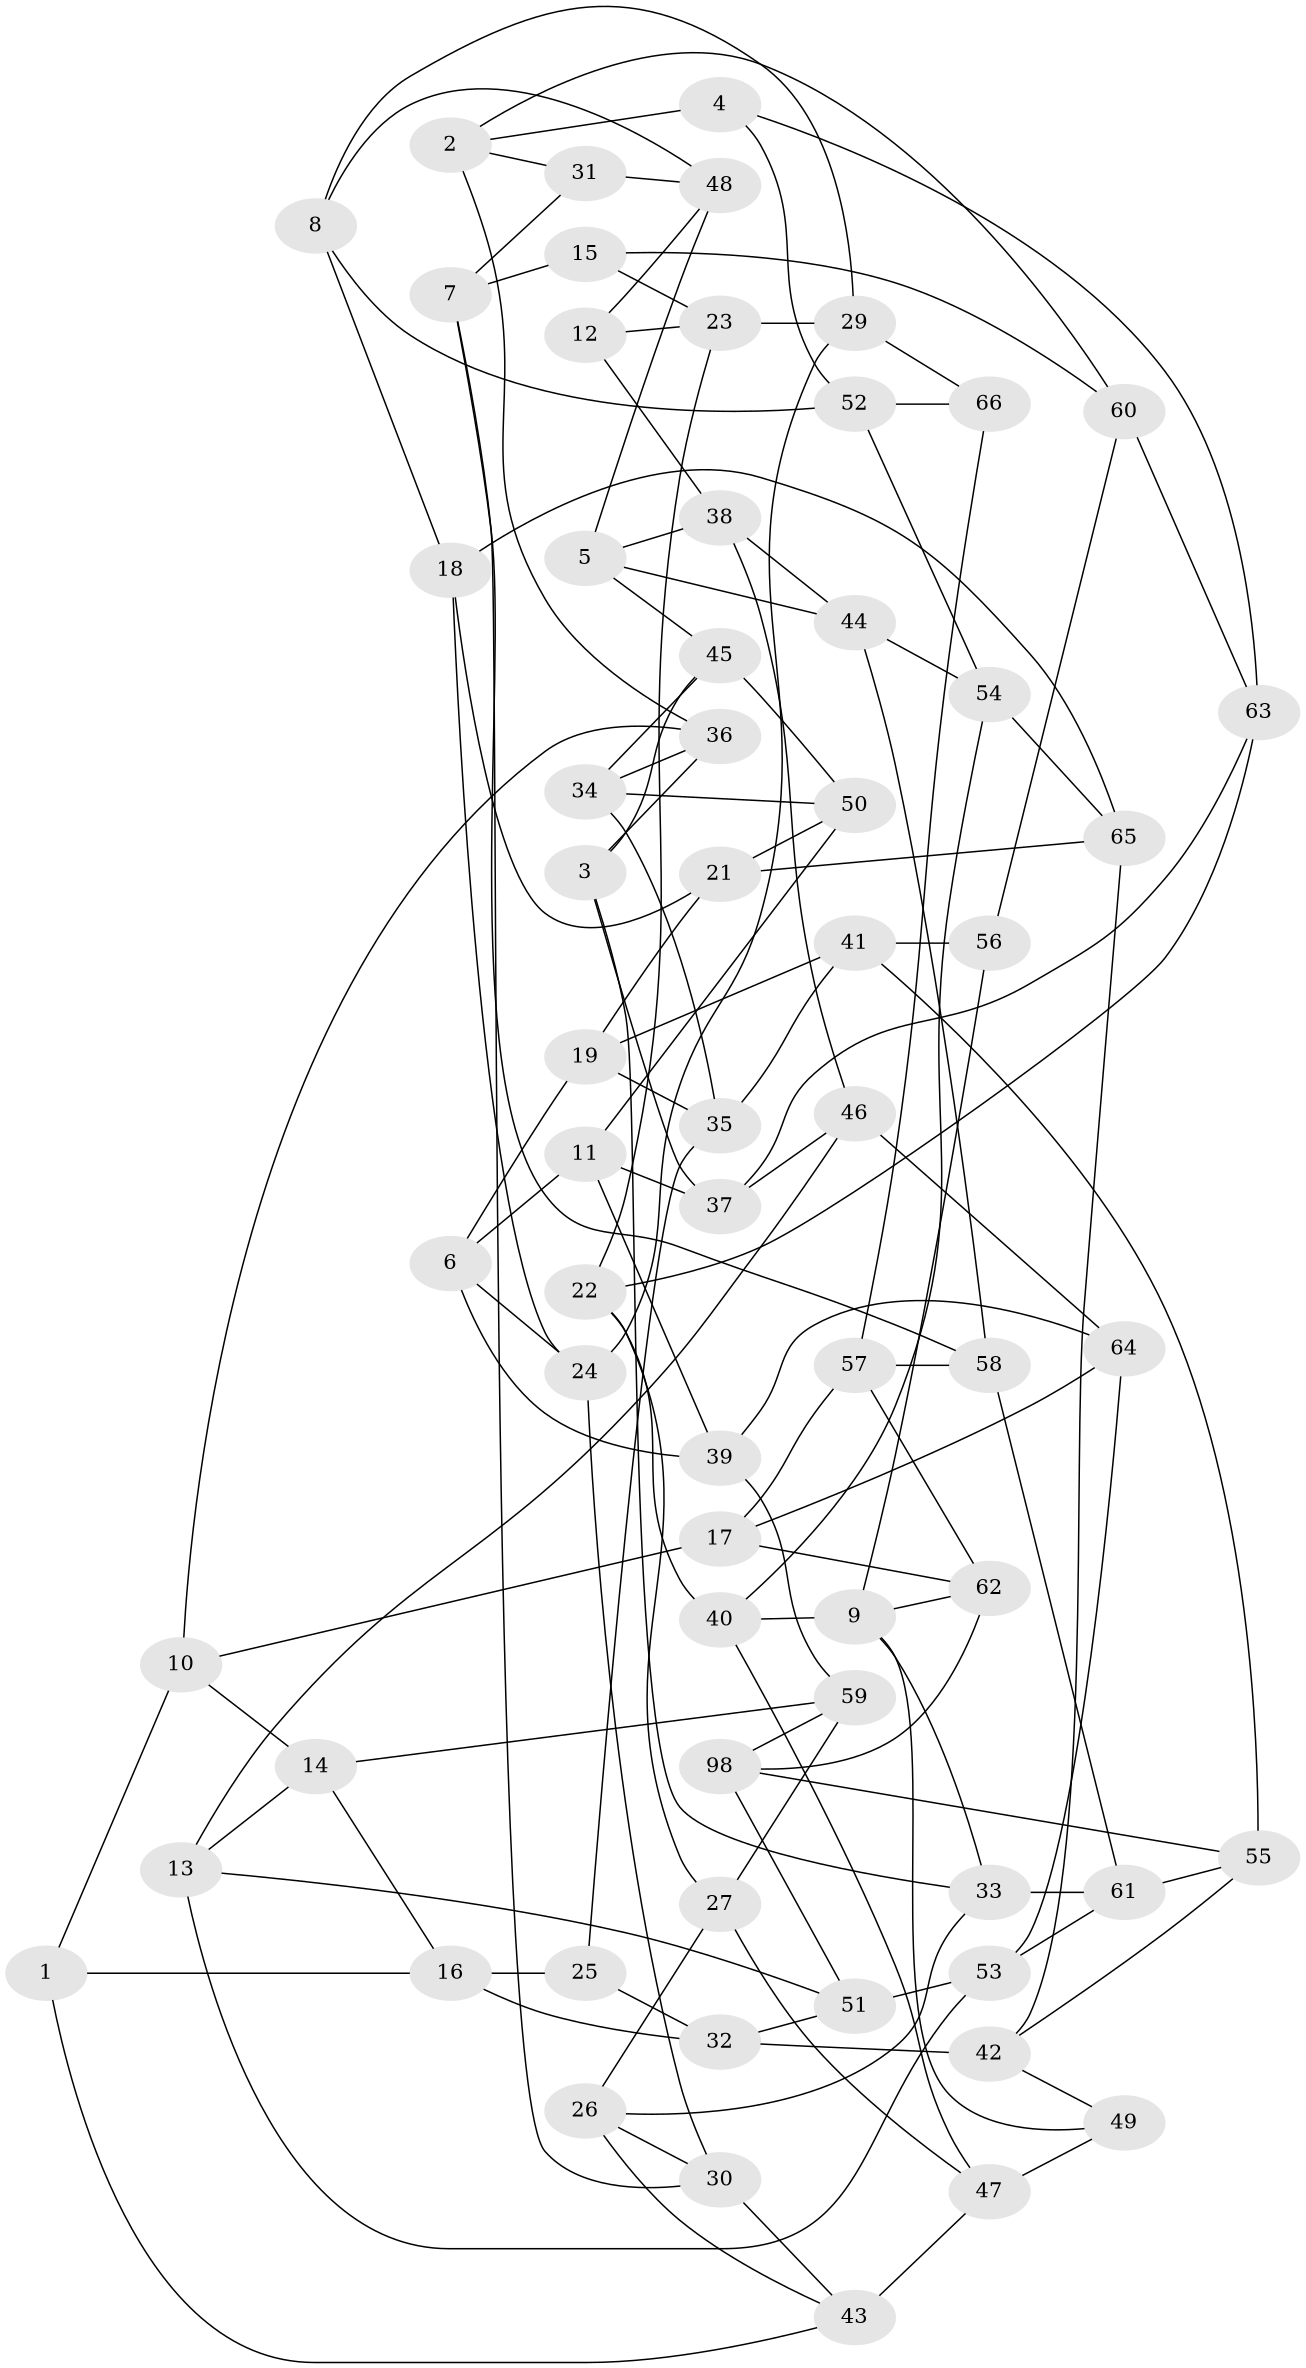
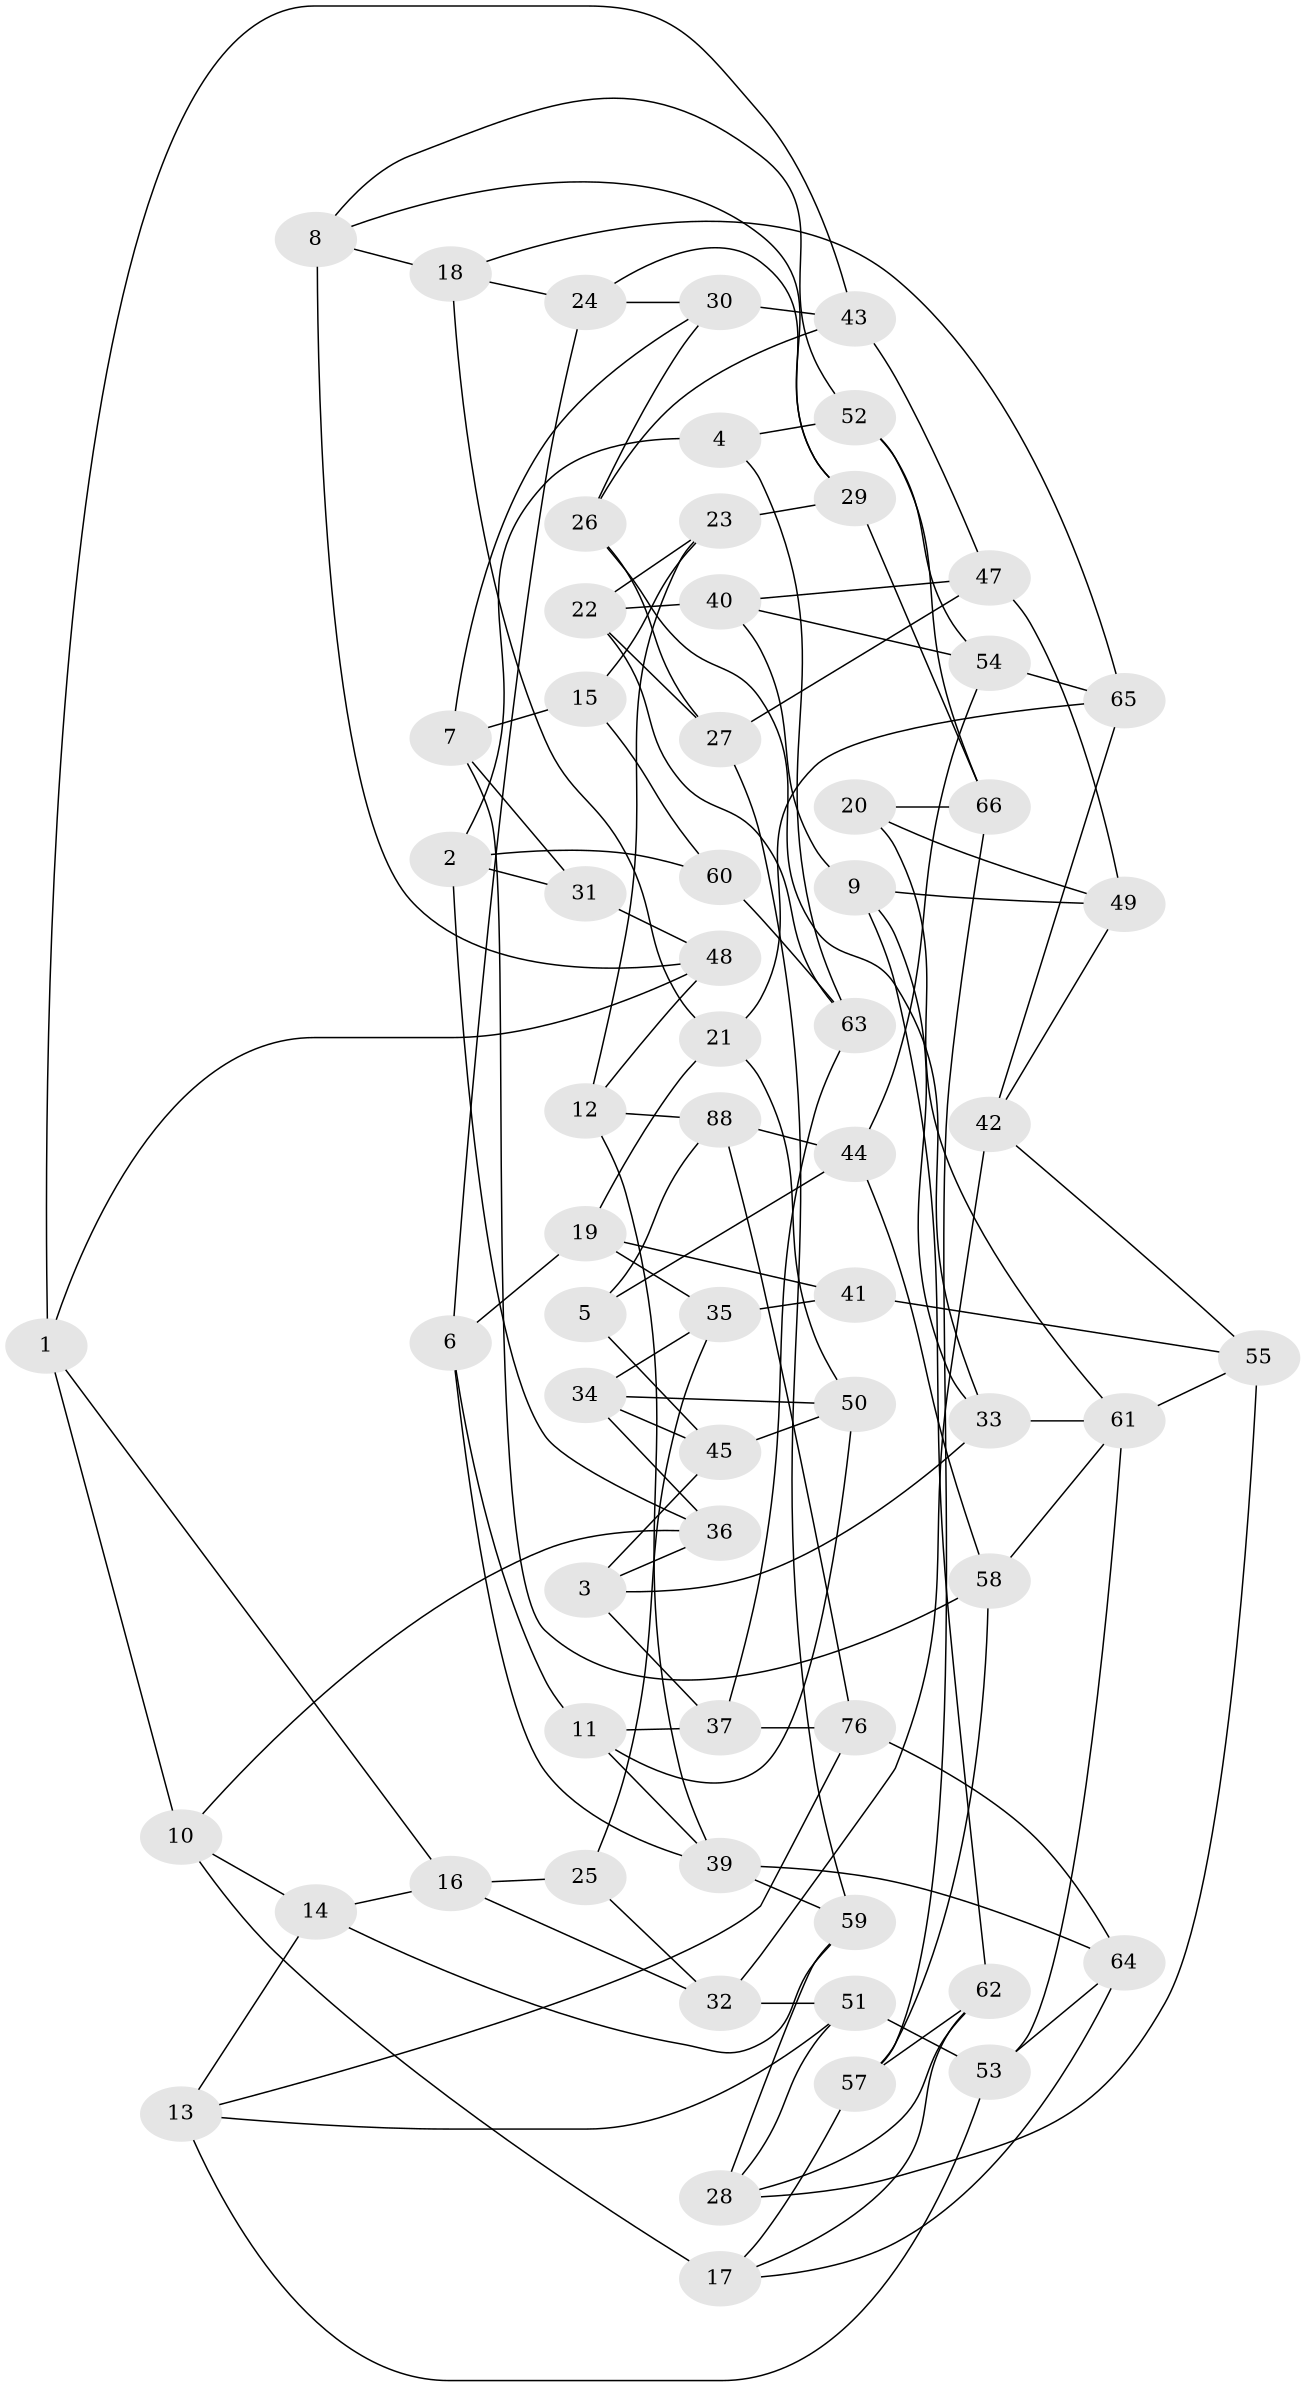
(649, 371) -> (303, 1039)
(720, 518) -> (720, 1120)
none -> (855, 807)
(990, 943) -> none
(855, 1114) -> (855, 1728)
none -> (656, 1452)
(720, 1767) -> (720, 2198)
